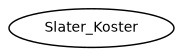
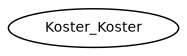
(91, 28) -> (94, 28)
